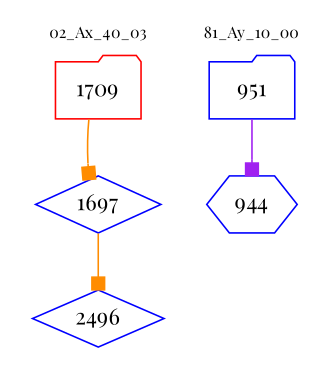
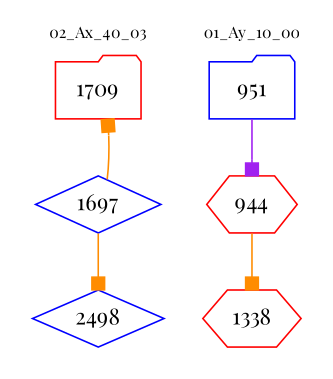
(252, 34) -> (252, 34)
(88, 141) -> (109, 158)
(252, 204) -> (252, 204)
(98, 319) -> (98, 319)
none -> (252, 319)
